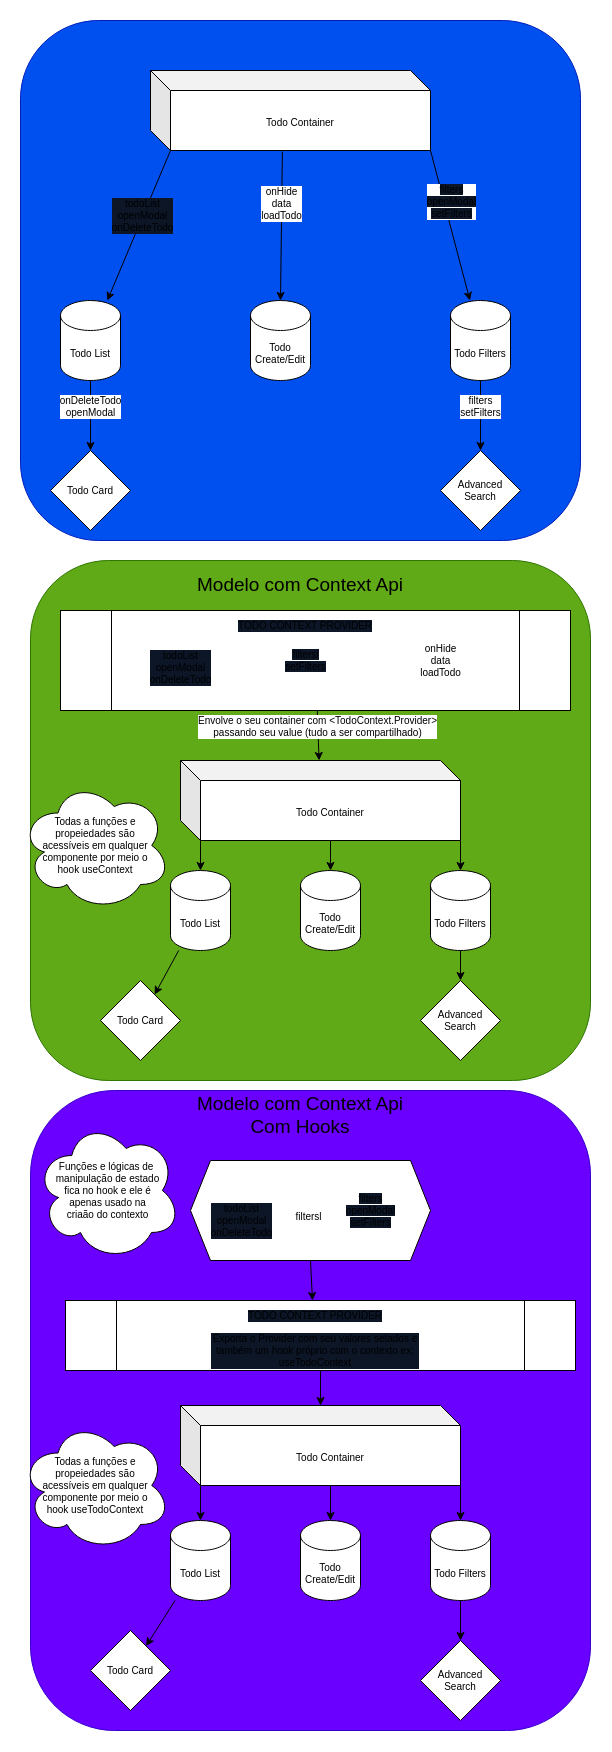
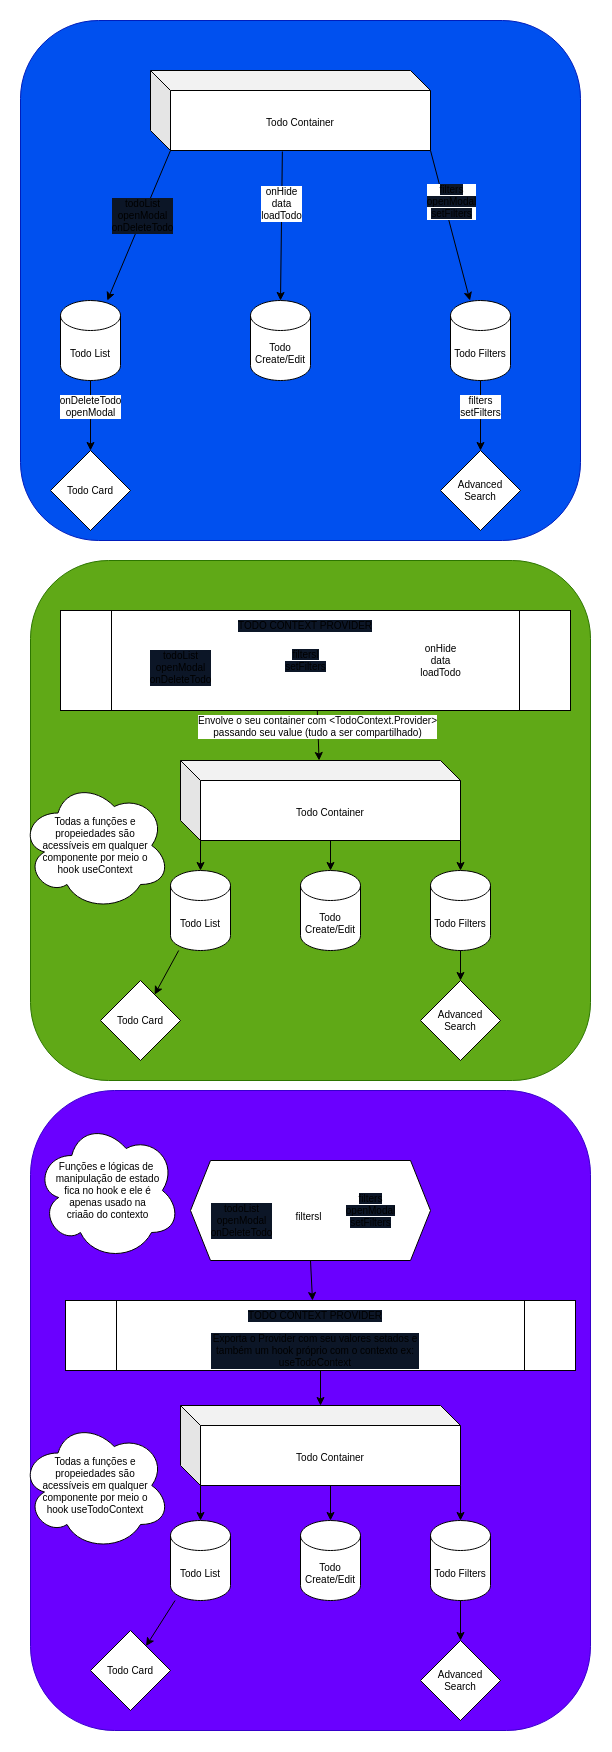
(301, 586) -> none
(301, 1116) -> none
